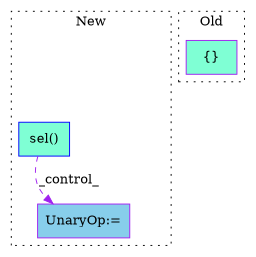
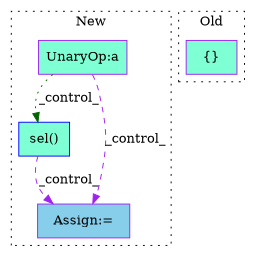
none -> (83, 57)
(84, 221) -> (84, 221)
